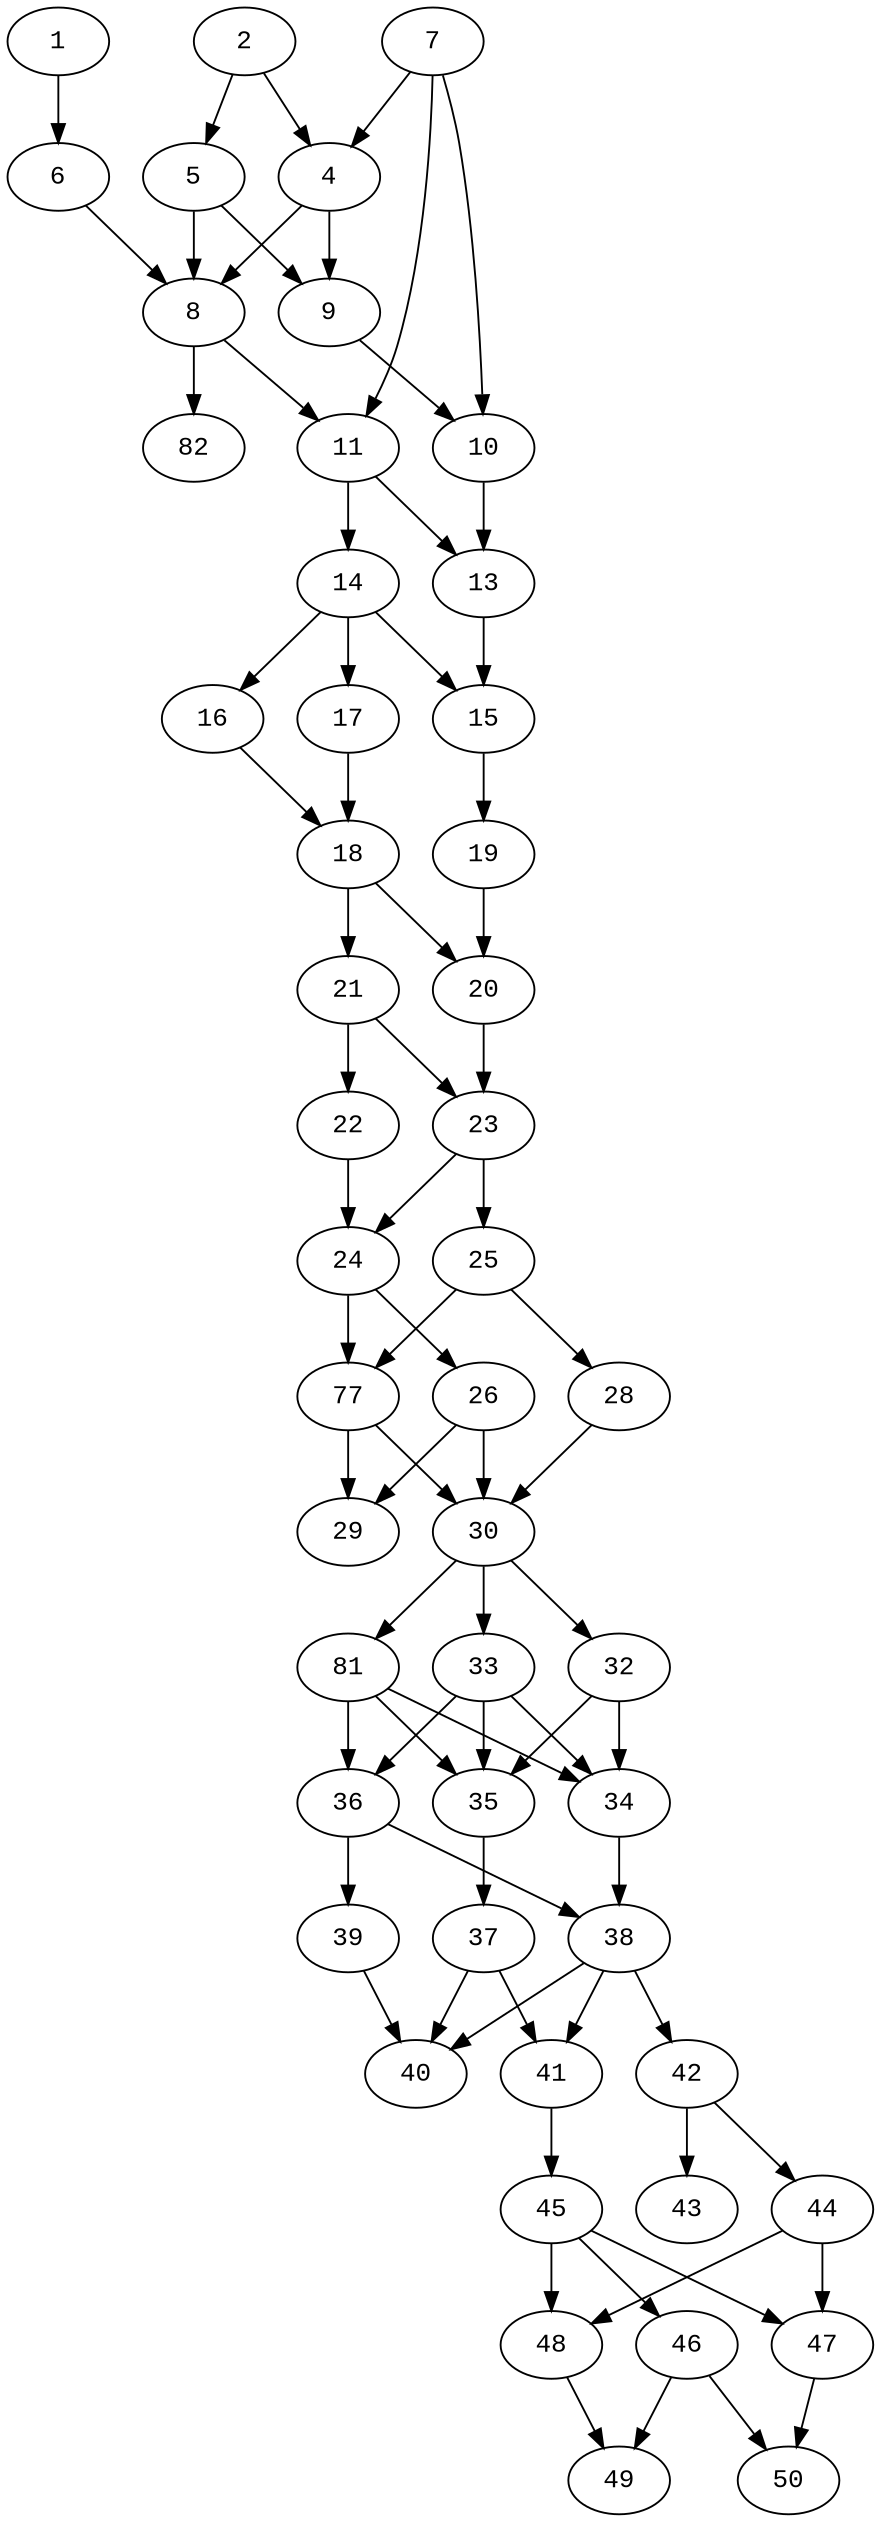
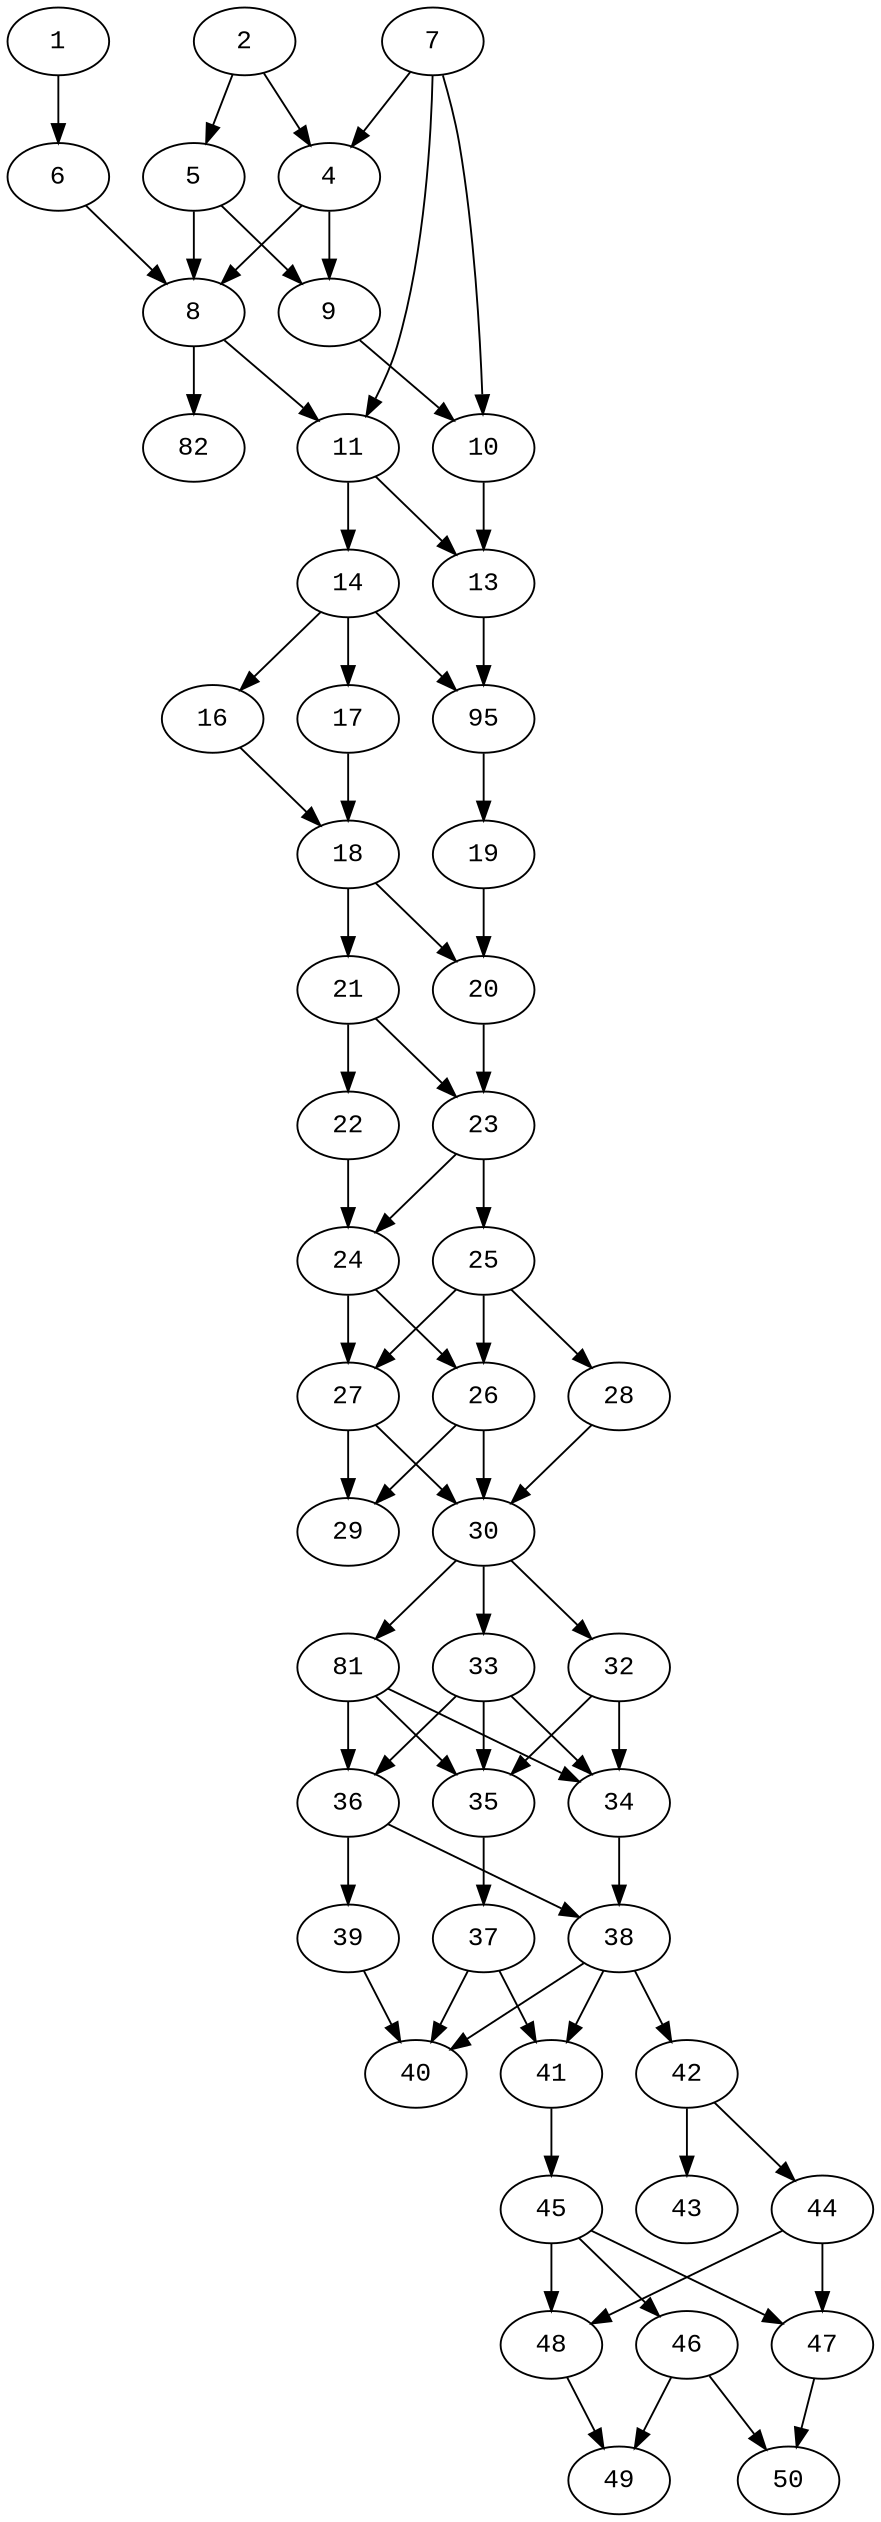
(484, 719) -> (484, 719)
none -> (484, 1319)
(348, 1396) -> (348, 1396)
